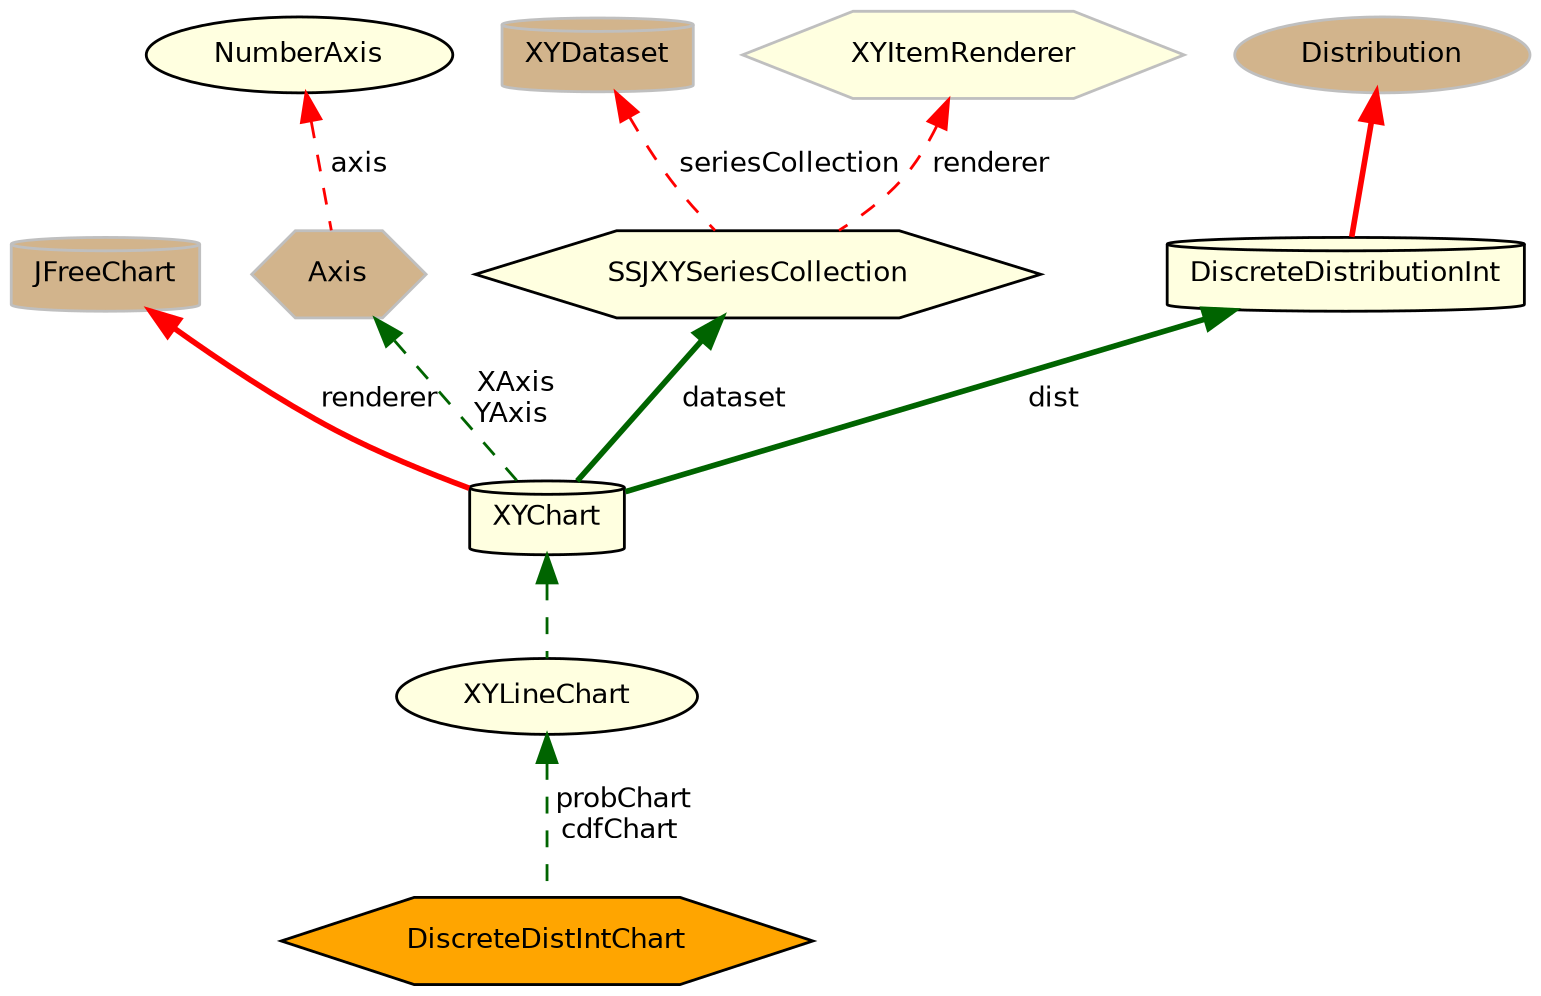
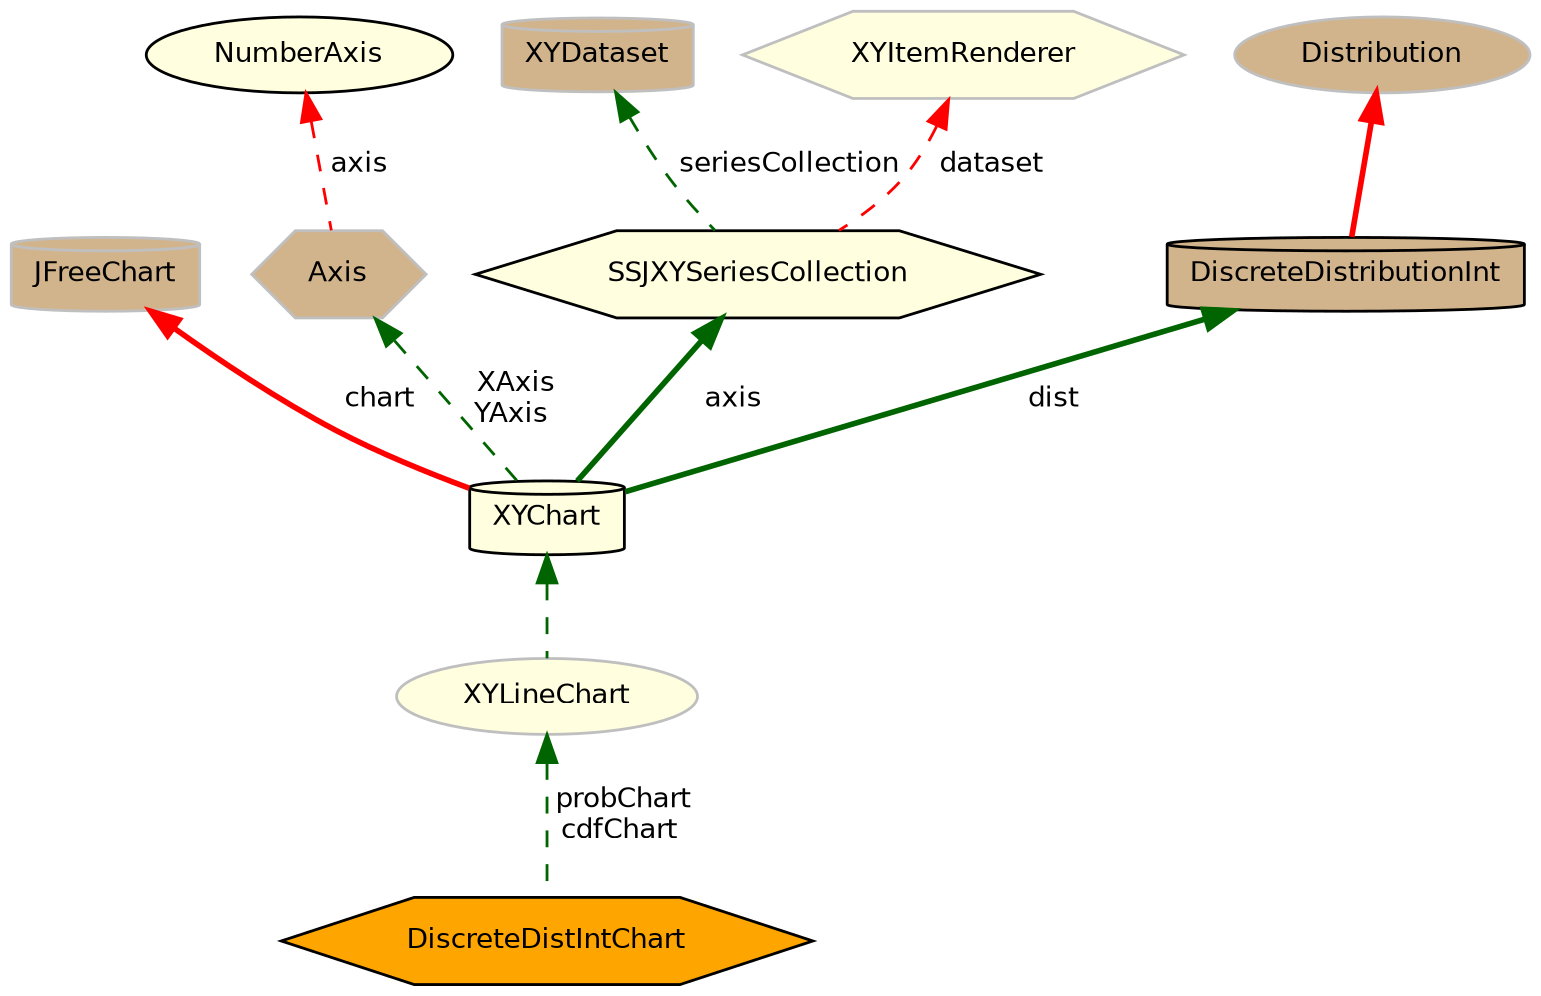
(987, 165) -> (987, 165)
(668, 177) -> (668, 177)
(1346, 274) -> (1346, 274)
(375, 400) -> (375, 400)
(730, 400) -> (730, 400)
(547, 696) -> (547, 696)
